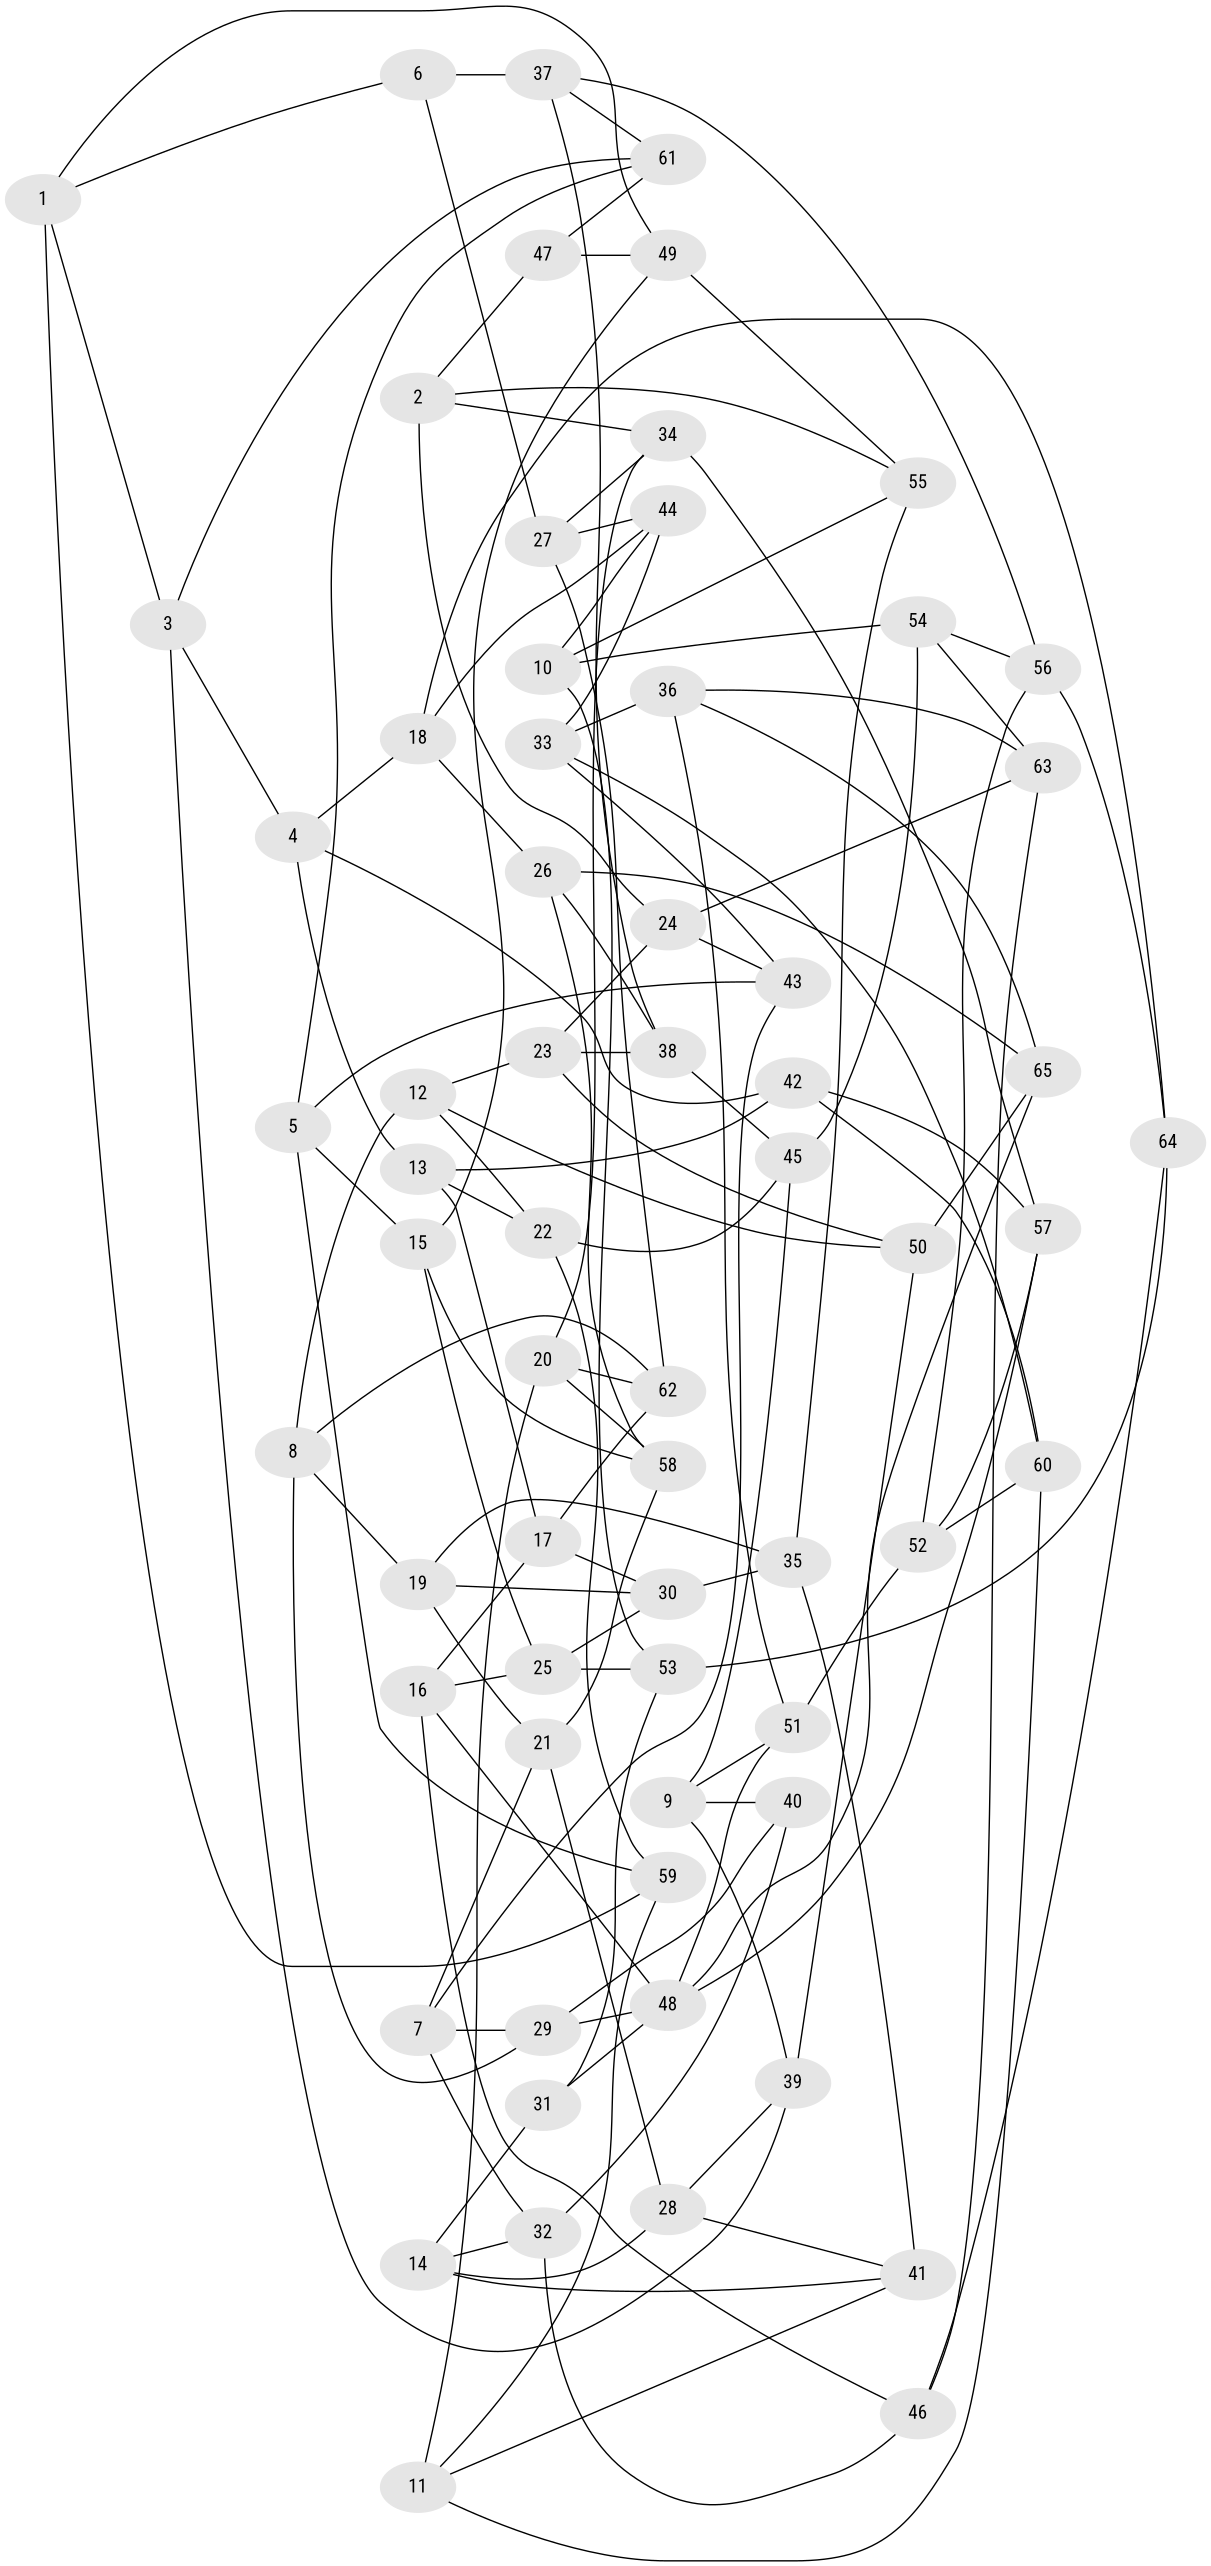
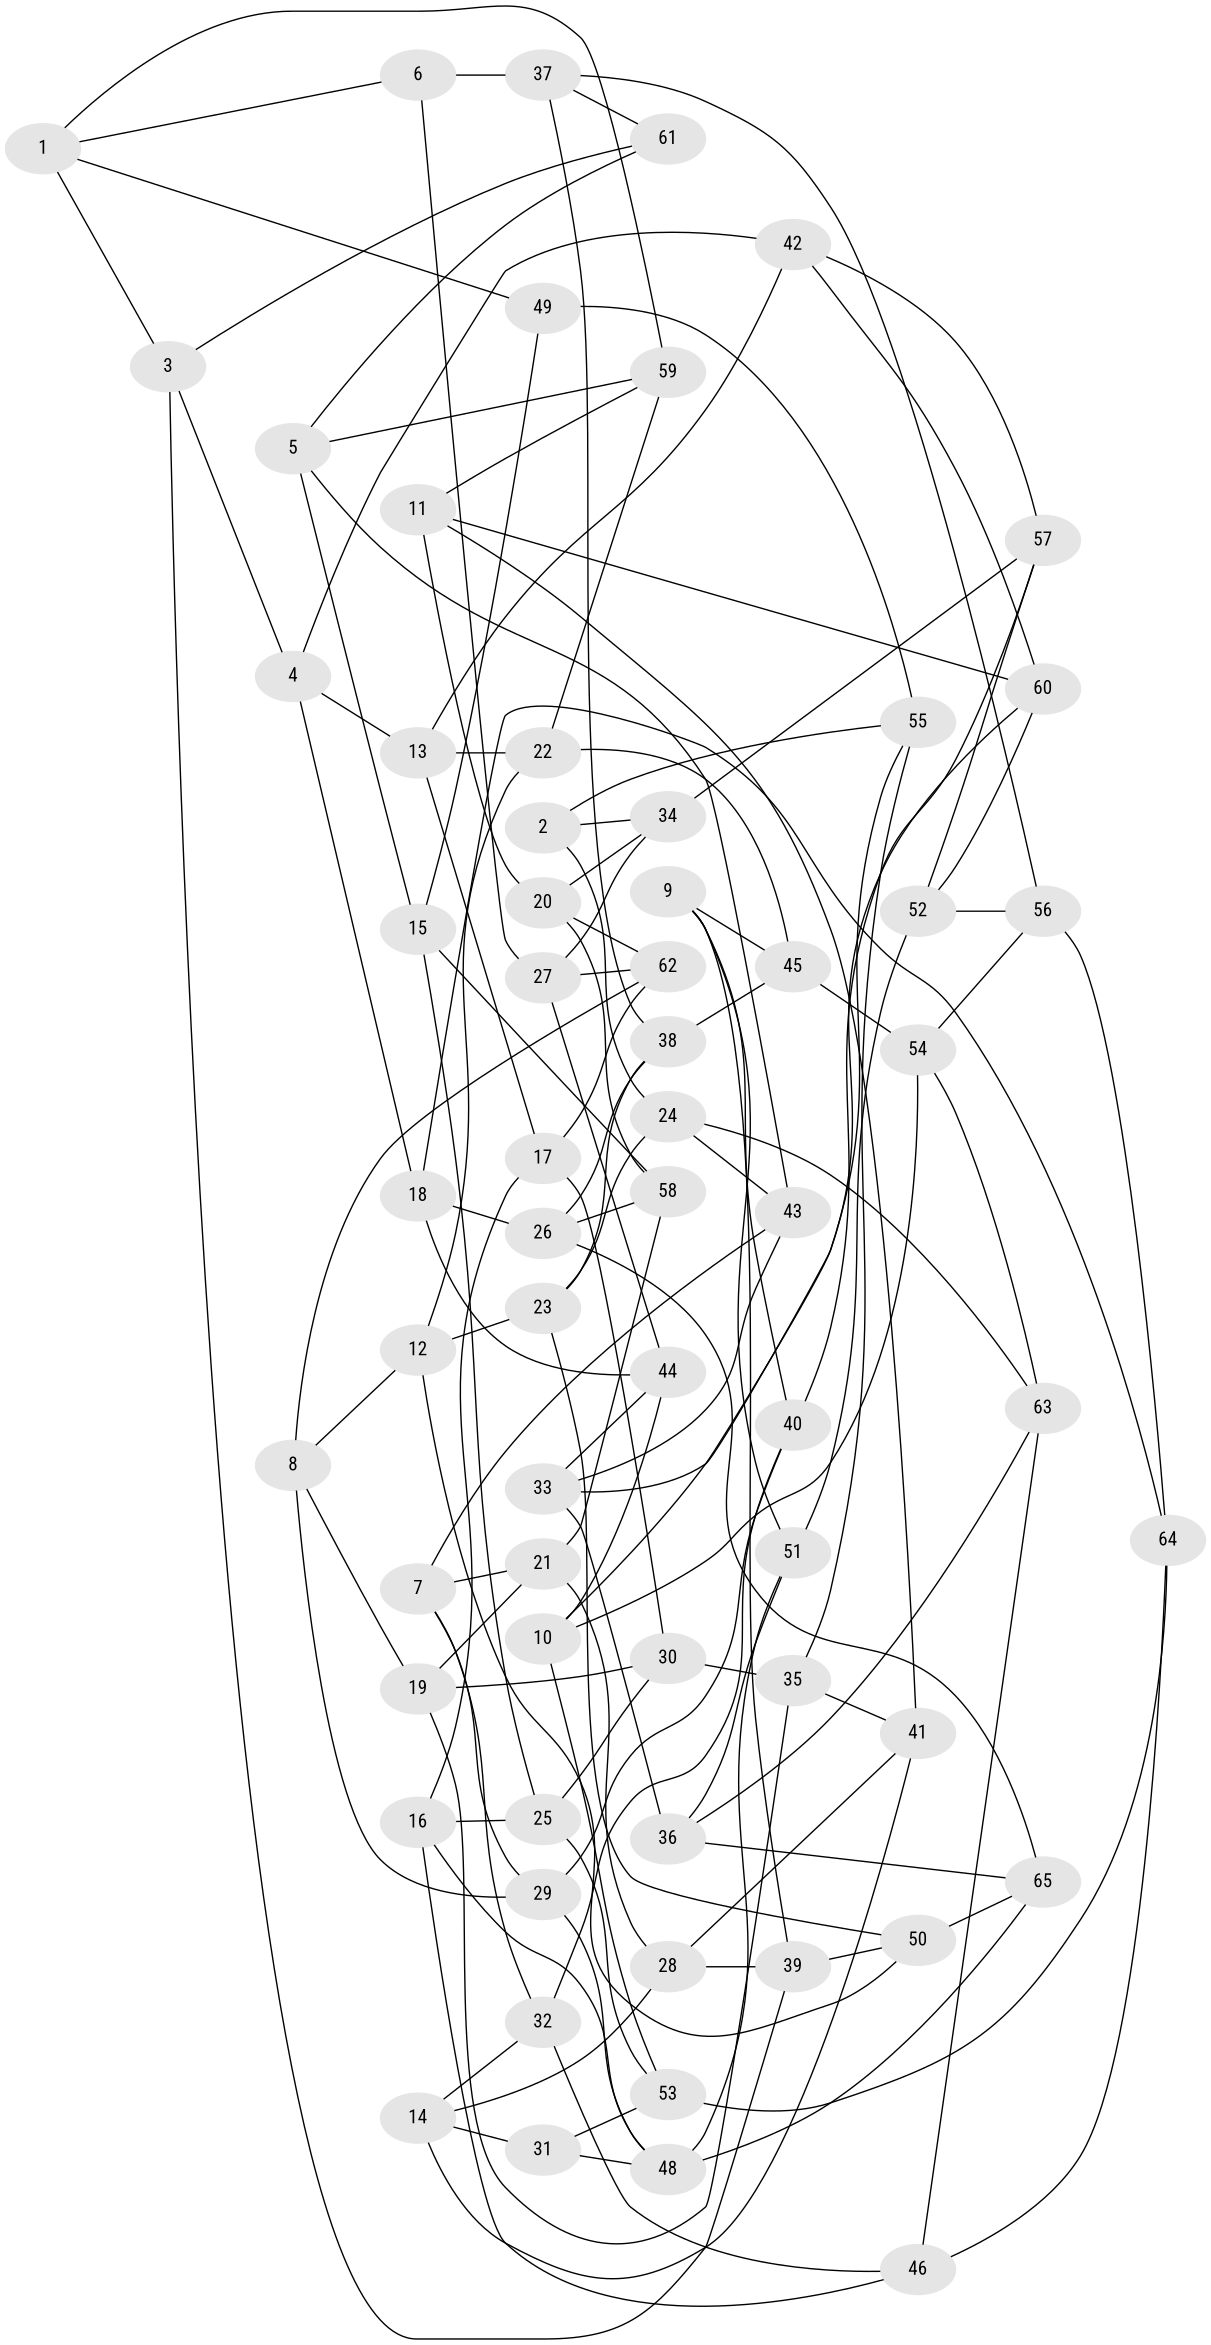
(543, 255) -> none
(933, 1660) -> (856, 965)
